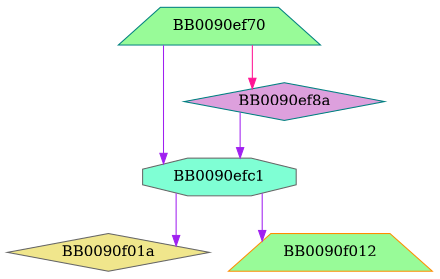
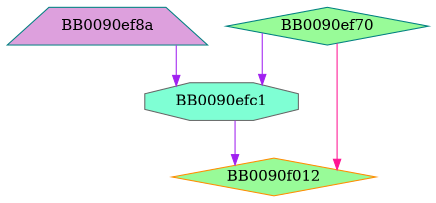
(219, 26) -> (327, 26)
(252, 62) -> (337, 101)
(284, 102) -> (107, 26)
(108, 252) -> none
(330, 252) -> (274, 177)
